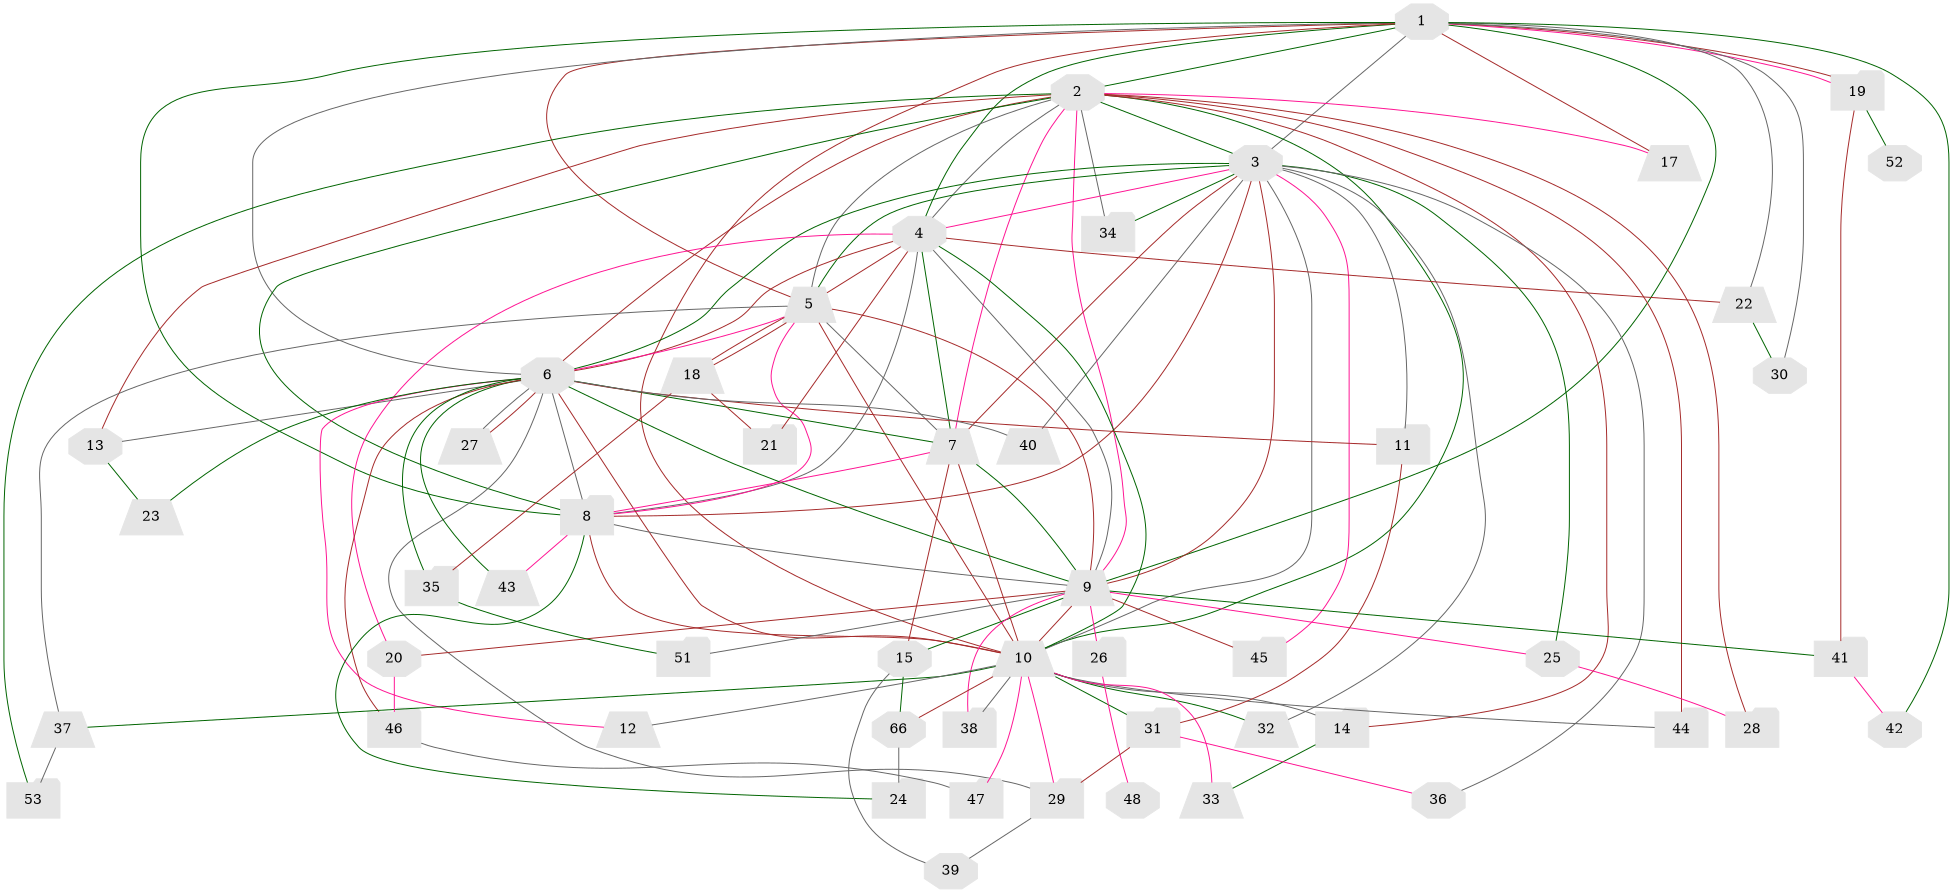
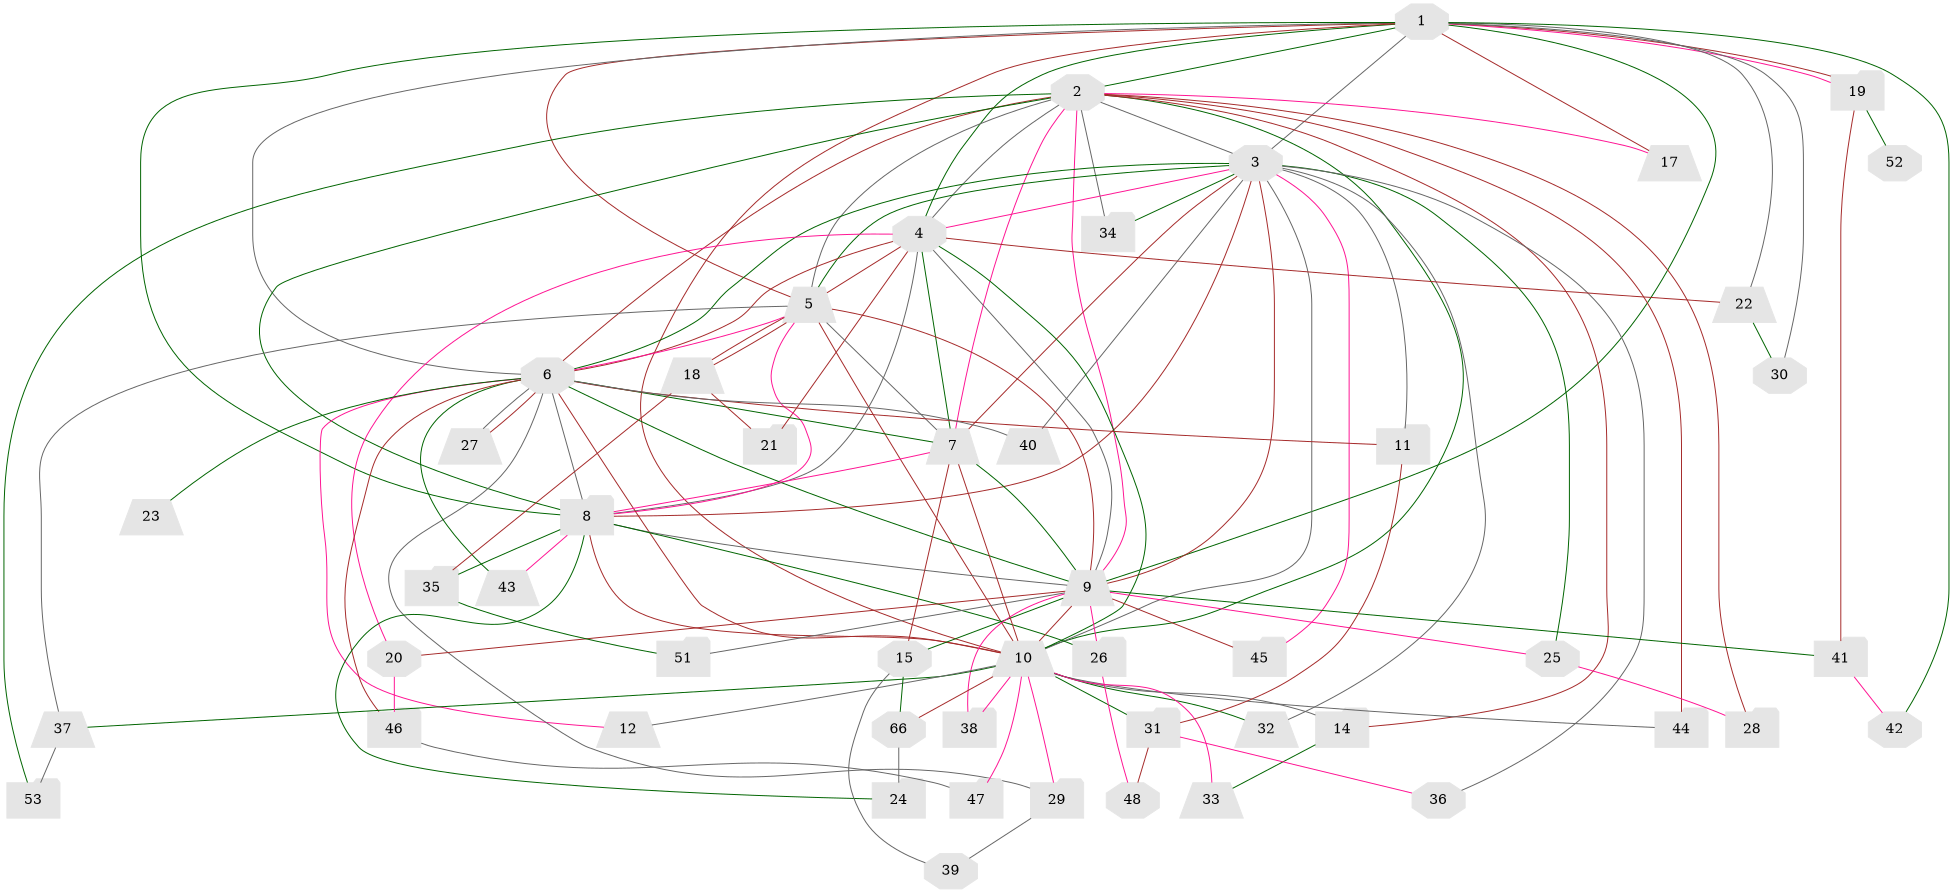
(1167, 128) -> (1167, 128)
(411, 441) -> (509, 552)
(95, 446) -> none
none -> (844, 580)
(997, 694) -> (997, 694)
(1105, 765) -> (1143, 765)
